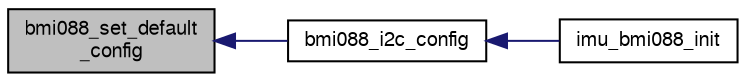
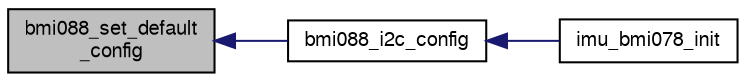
(649, 41) -> (649, 41)
